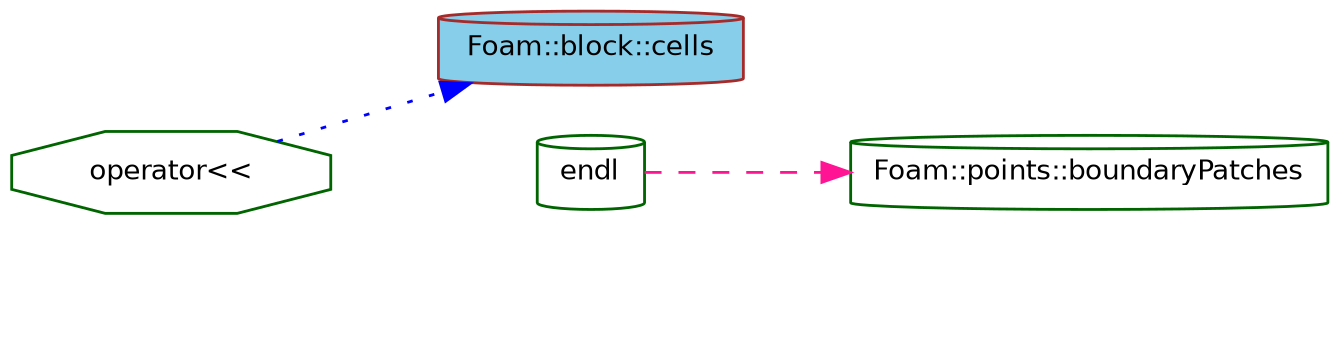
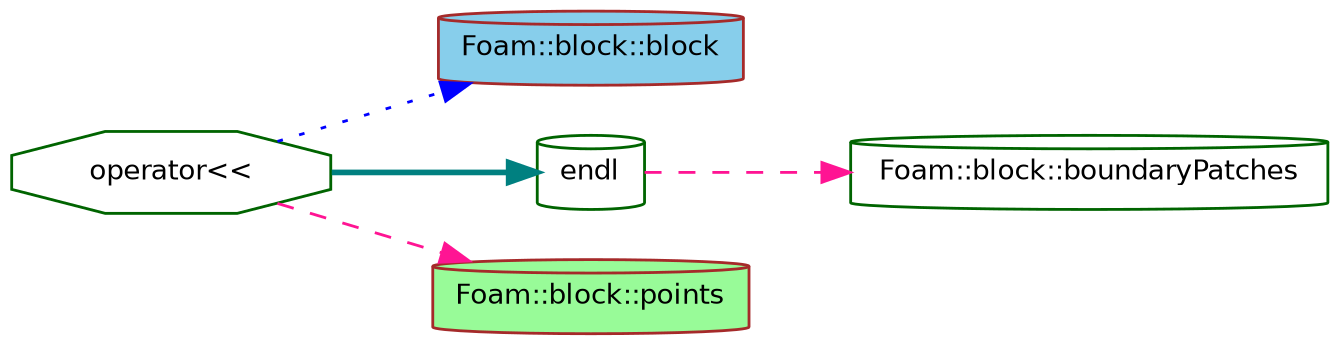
(591, 48) -> (591, 48)
none -> (420, 172)
(1089, 172) -> (1089, 172)
none -> (591, 297)
